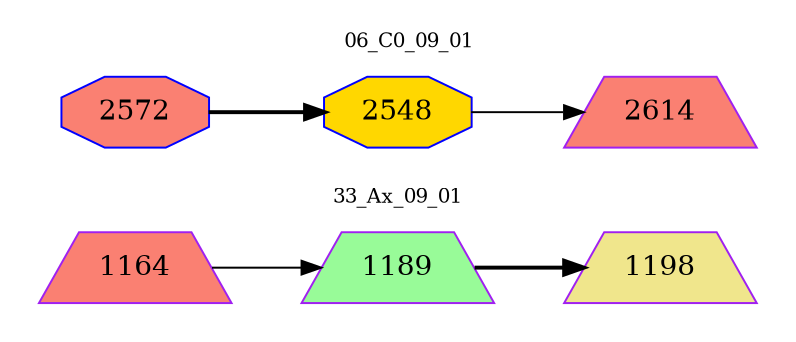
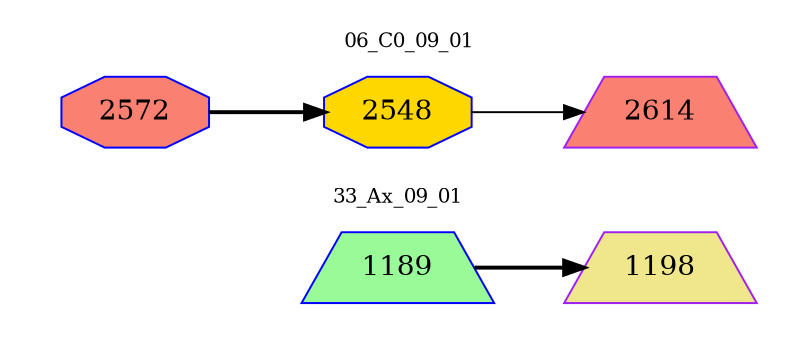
(135, 268) -> none
(398, 268) -> (398, 268)
